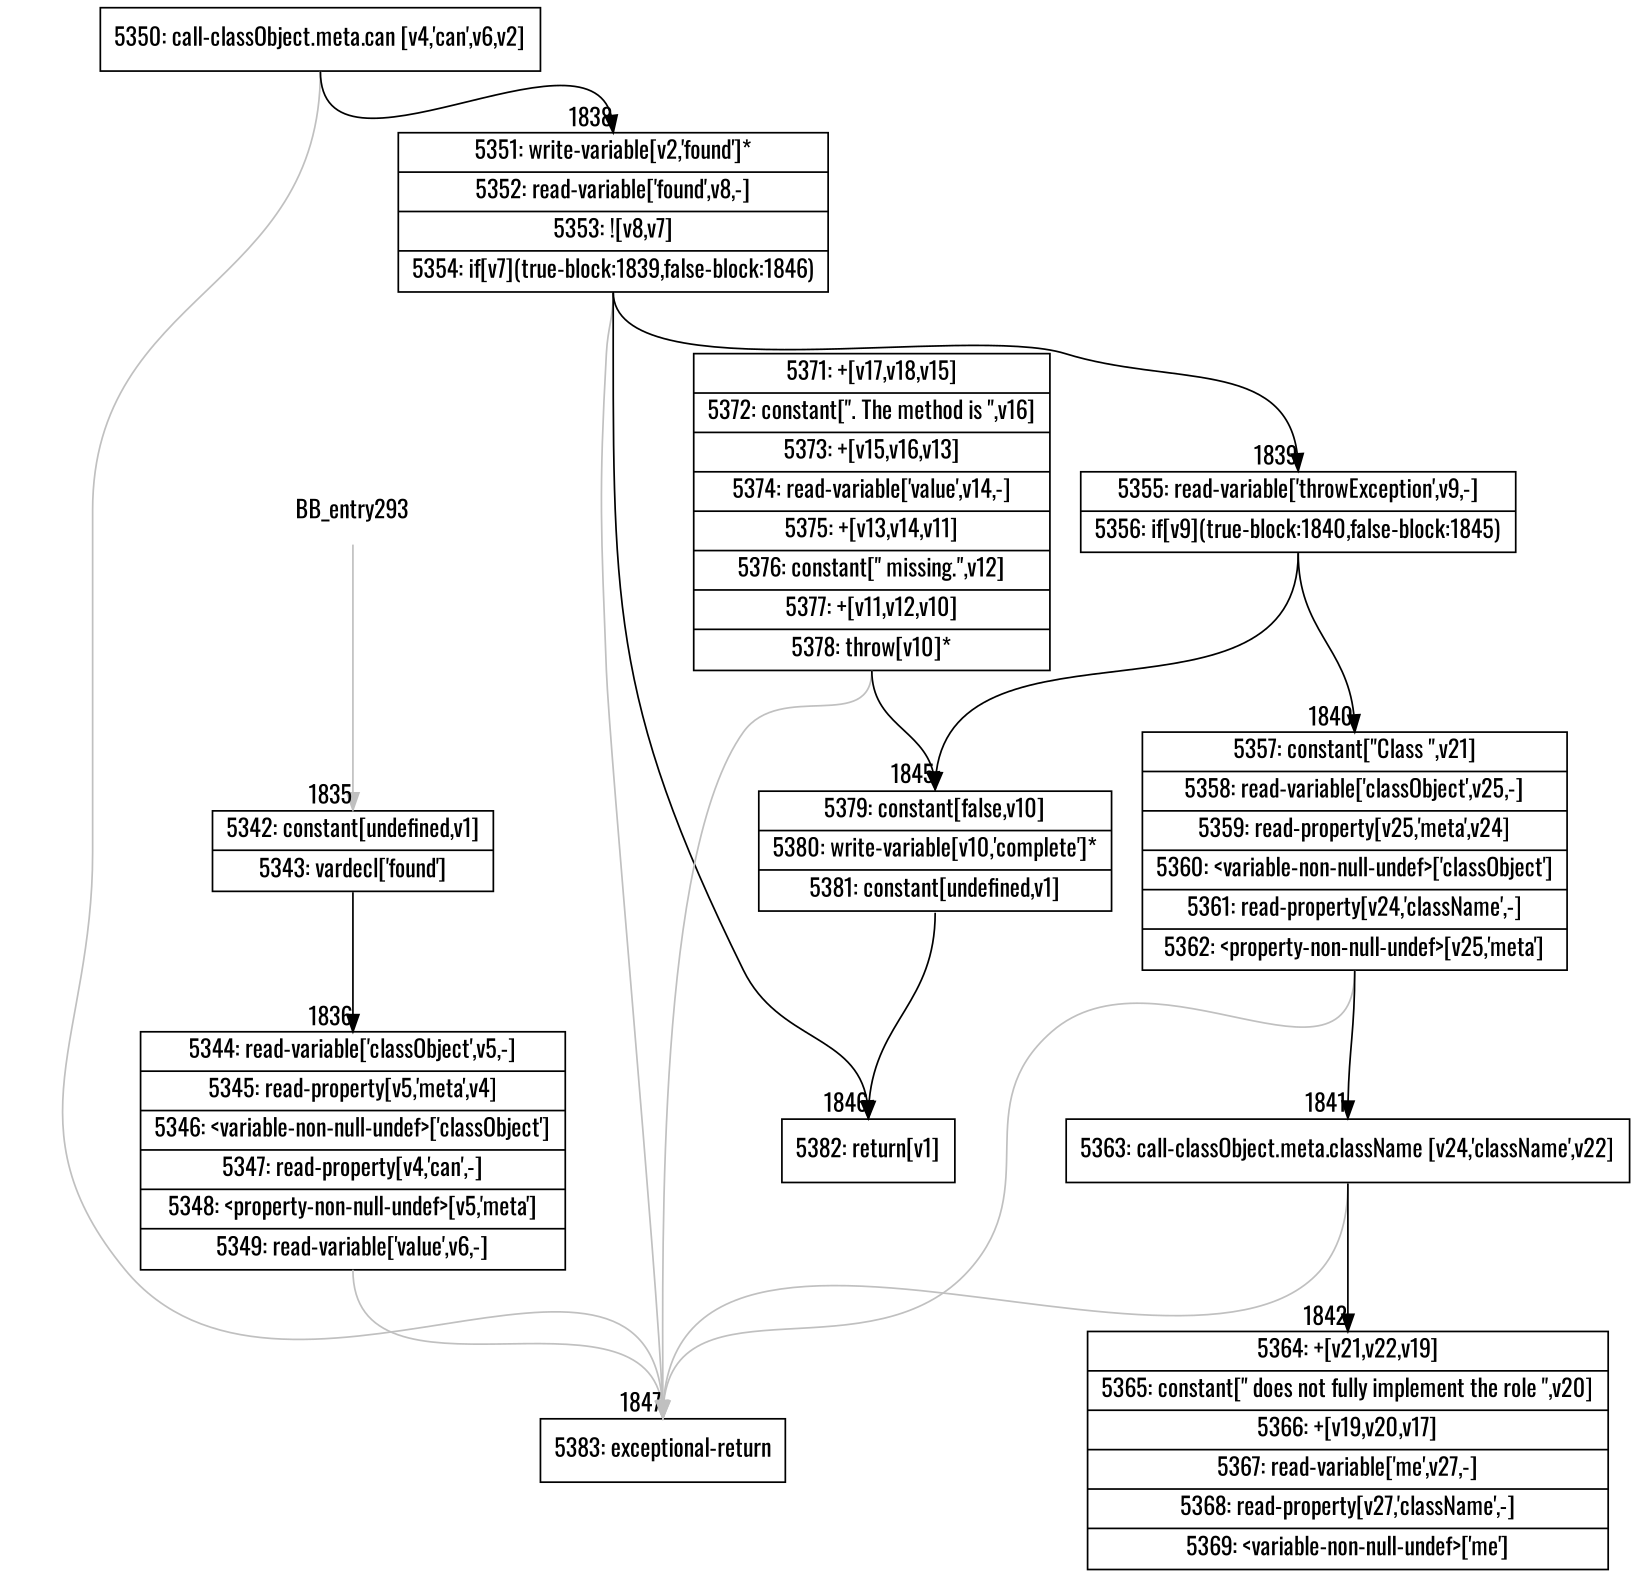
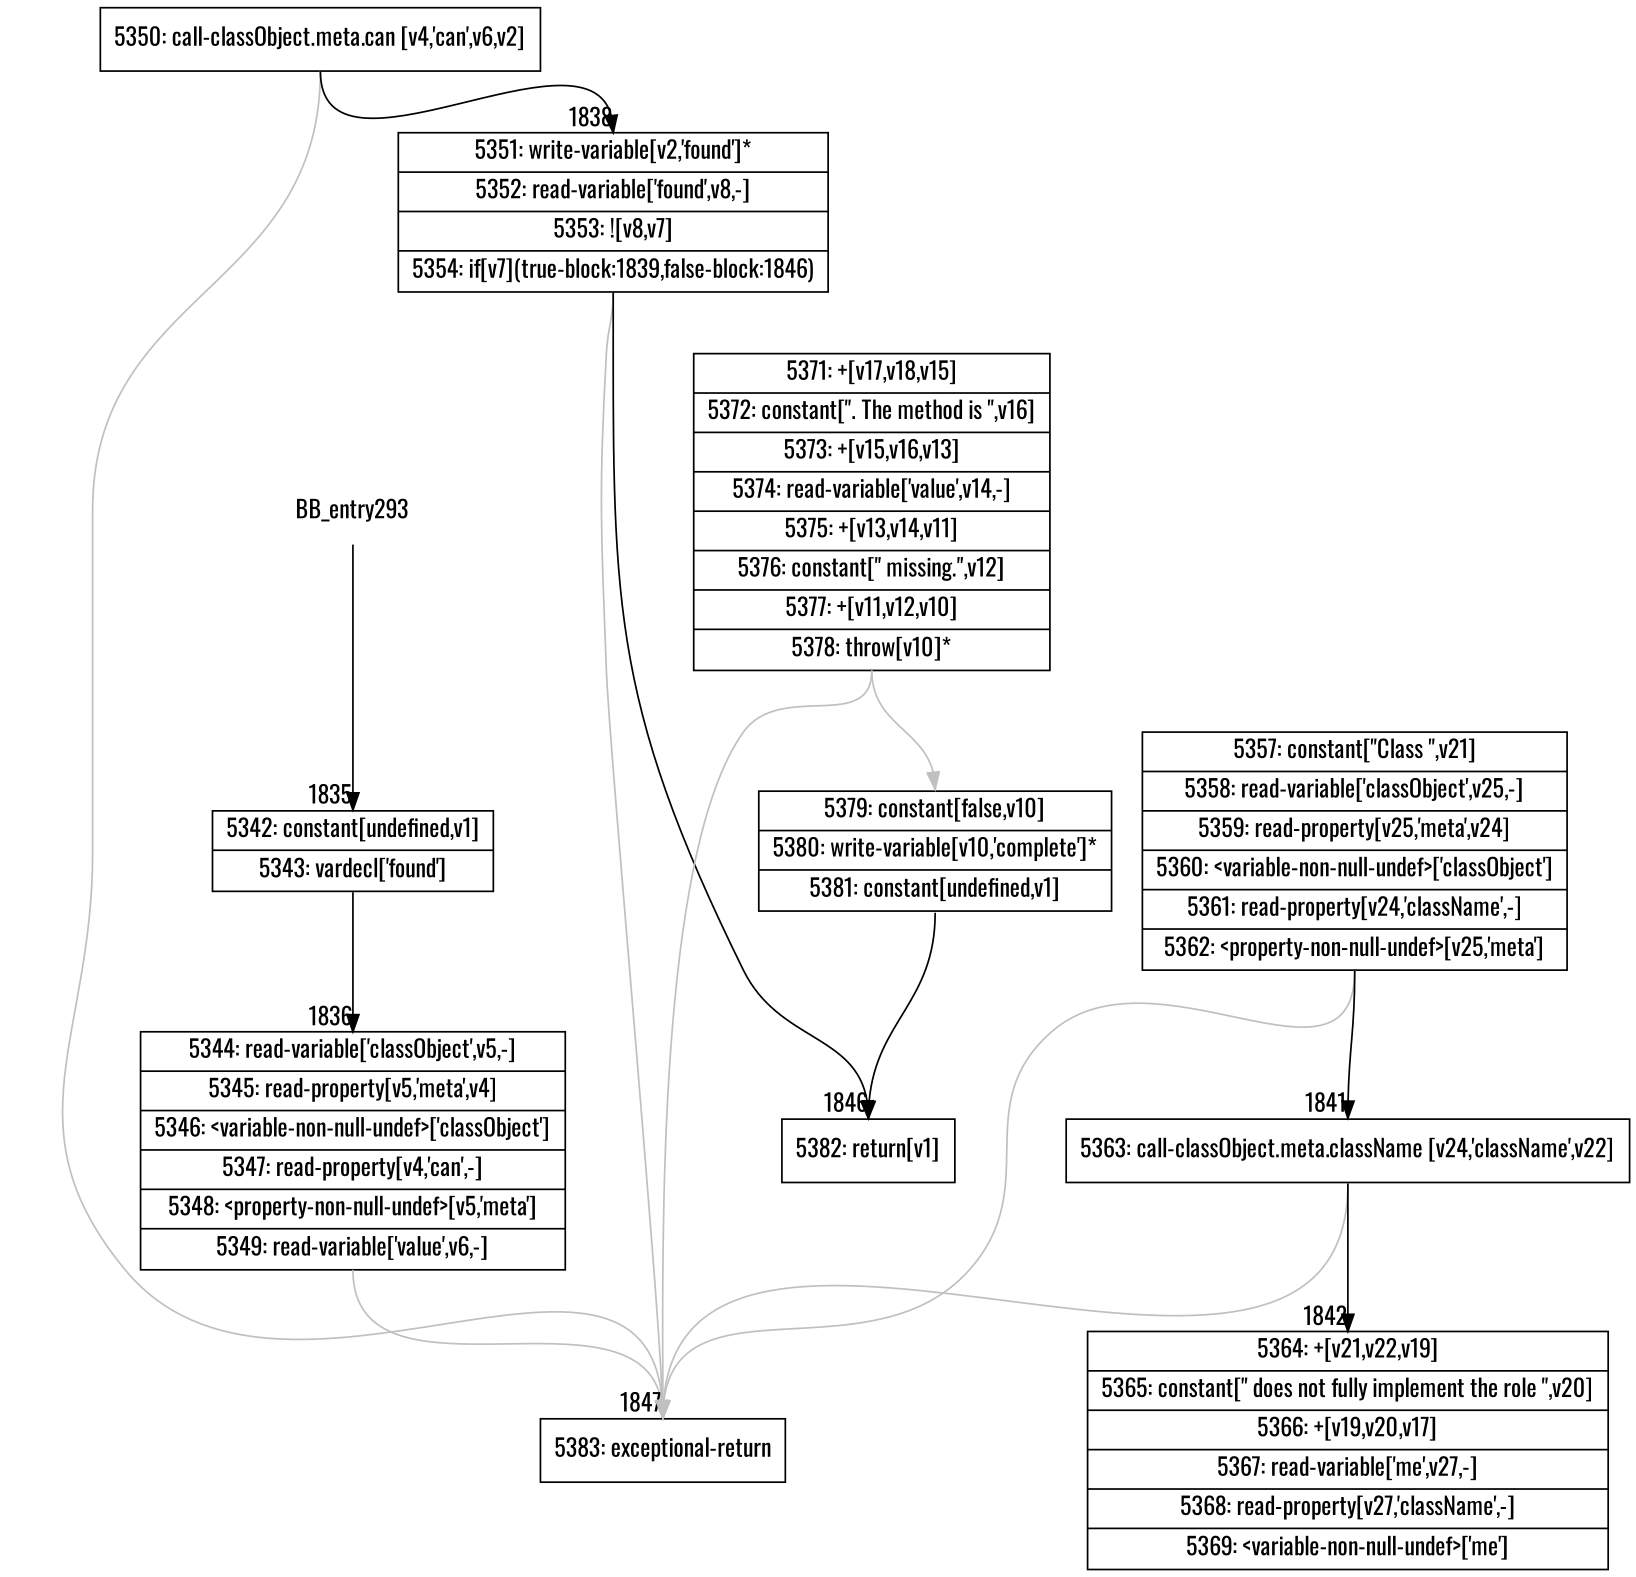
(1298, 512) -> none
(353, 669) -> (353, 669)
(897, 724) -> (897, 724)
